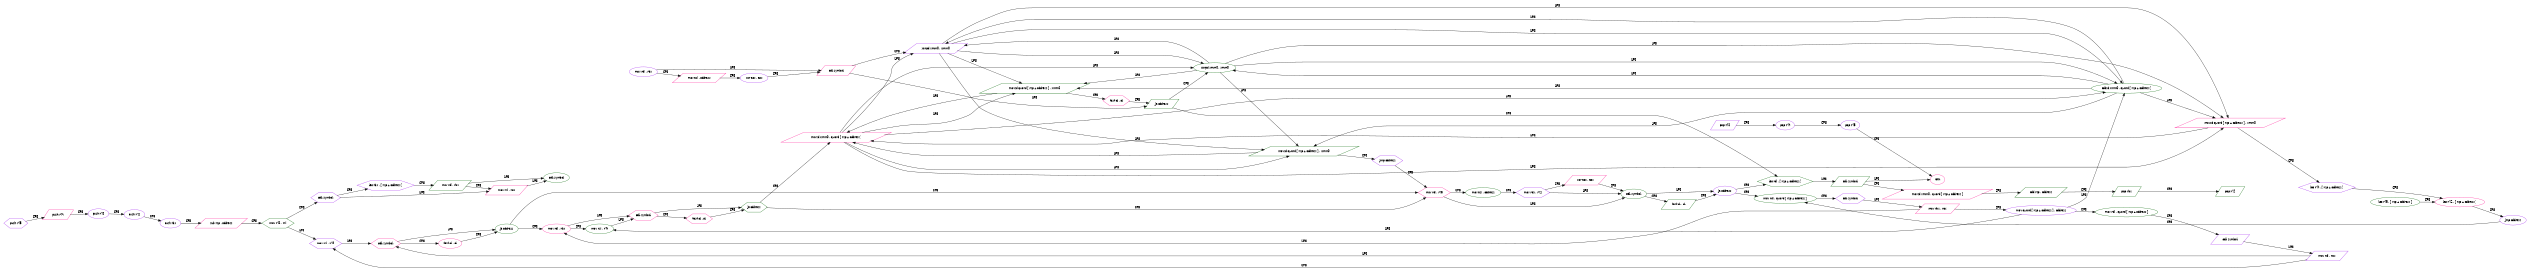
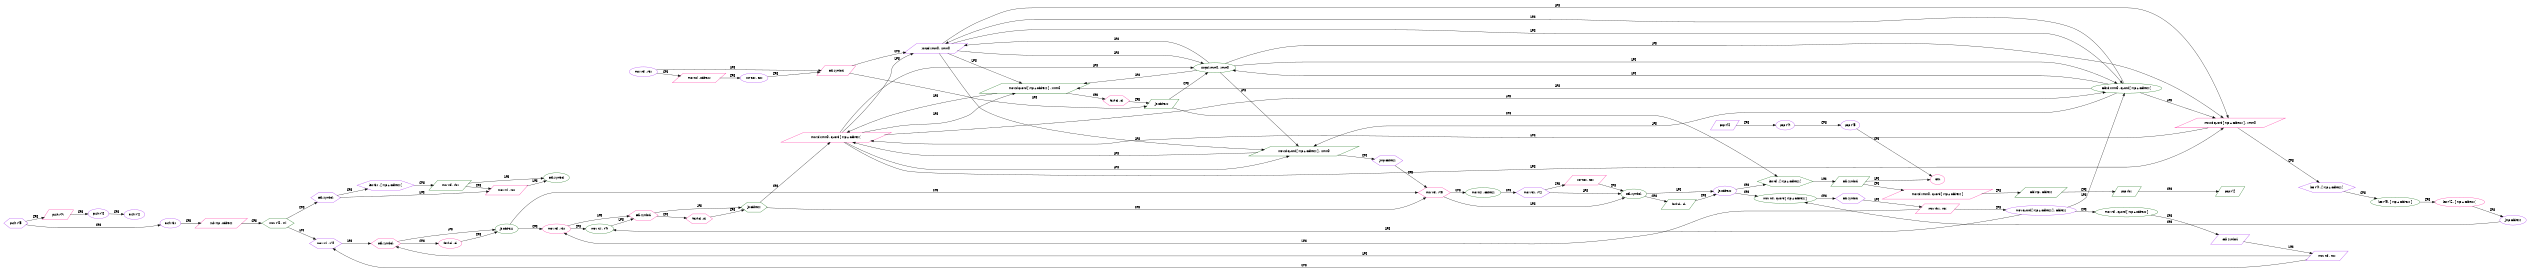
(2396, 192) -> (2359, 195)
(151, 219) -> (92, 227)
